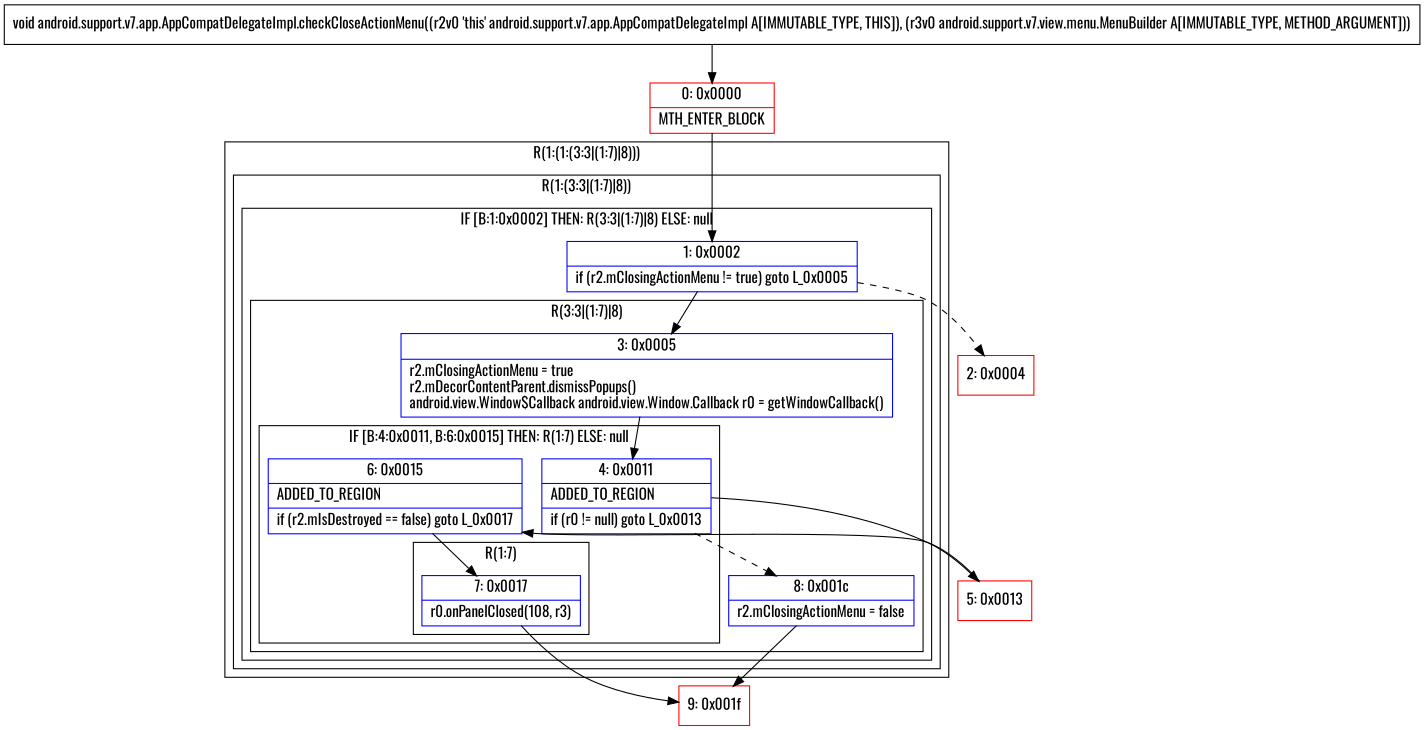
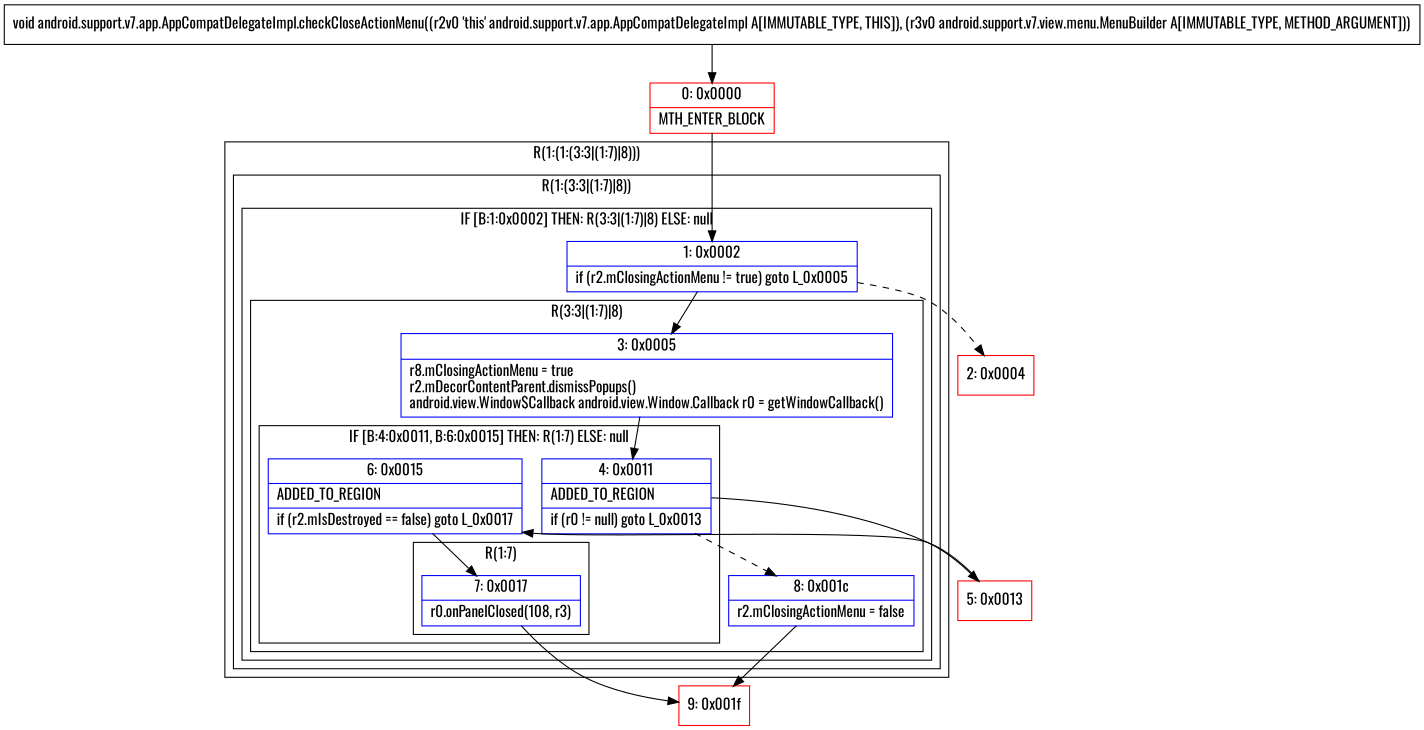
(492, 372) -> (492, 372)
